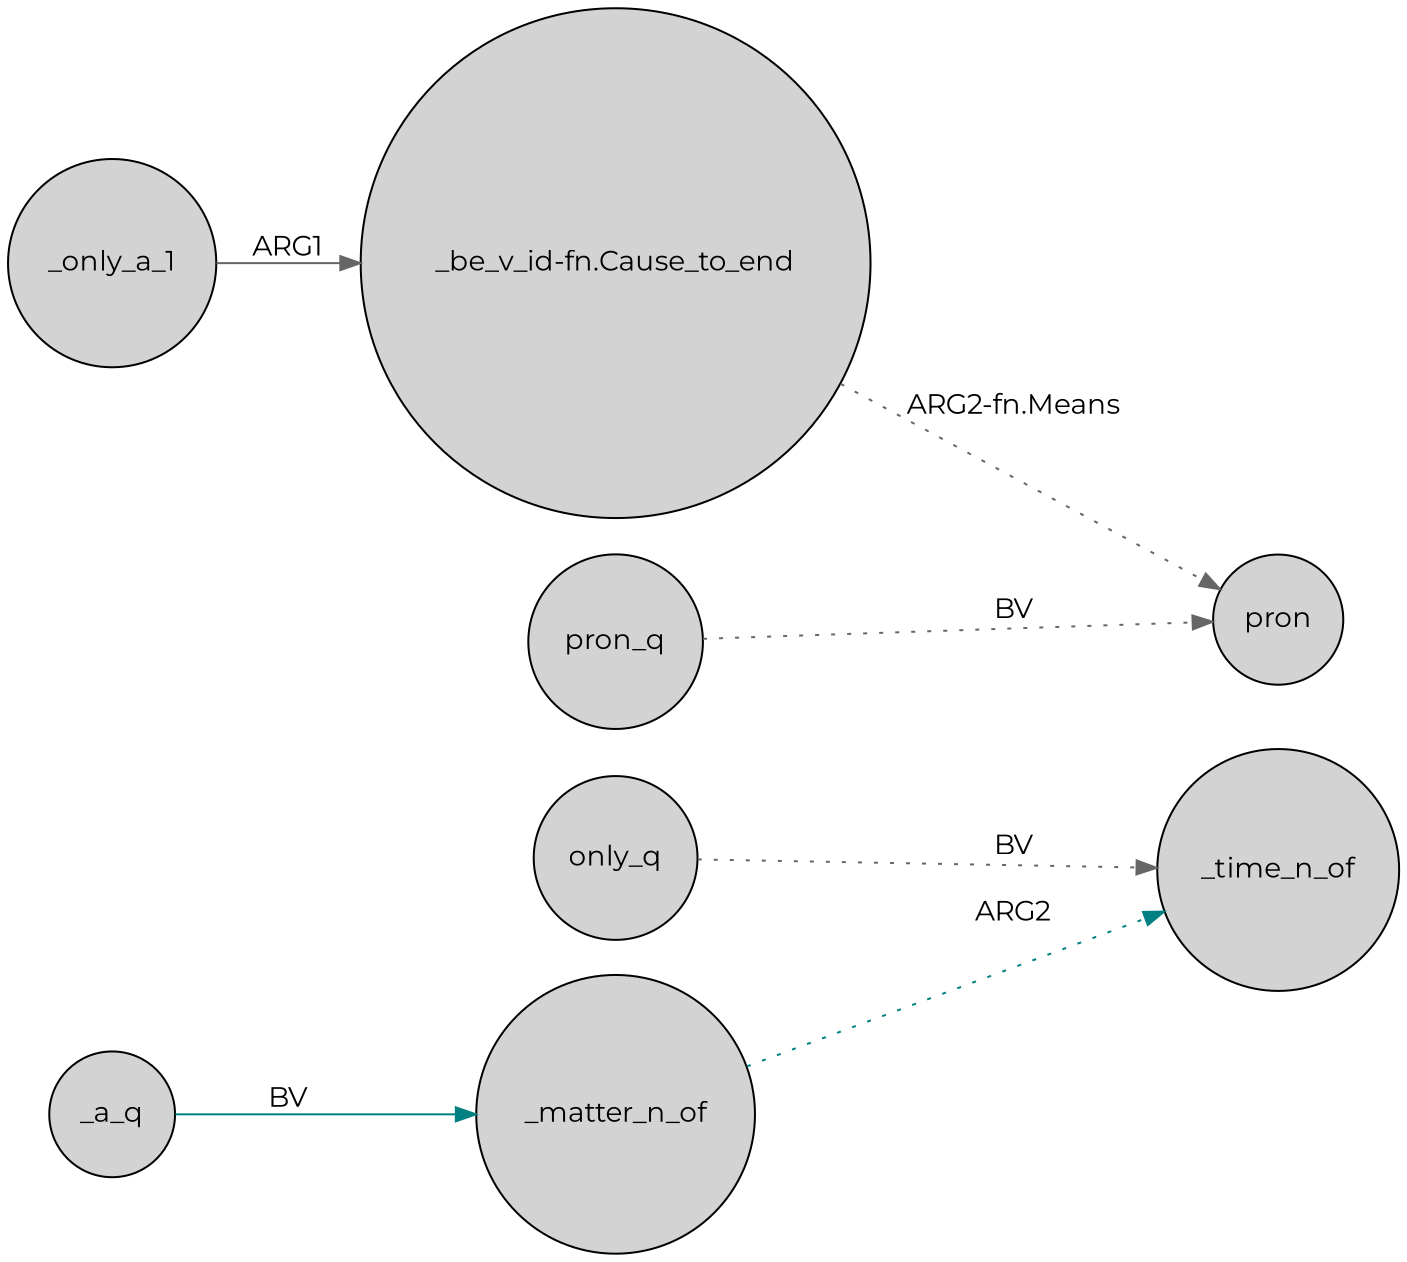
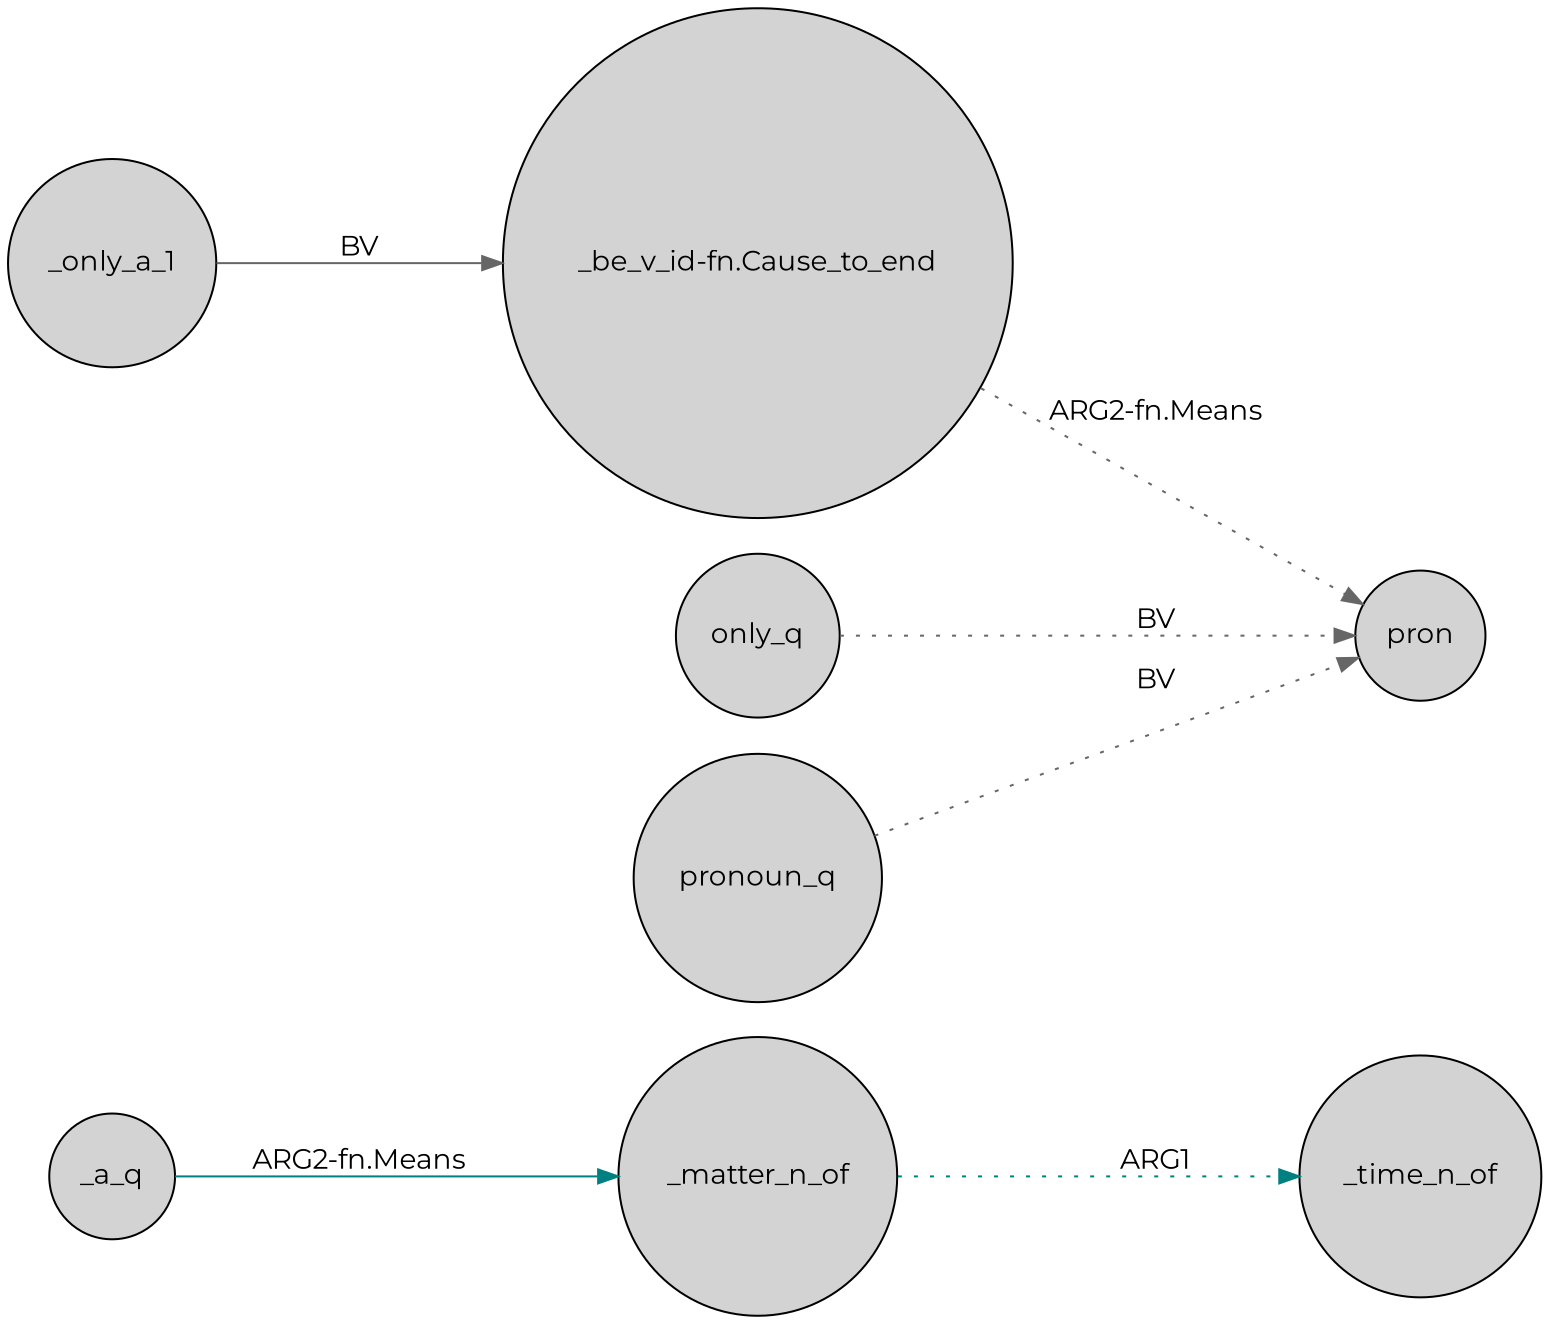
(288, 248) -> (359, 248)
(616, 642) -> (758, 878)
(917, 863) -> (1087, 636)
(1014, 913) -> (1156, 1161)
(288, 1099) -> (359, 1161)
